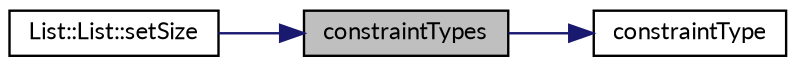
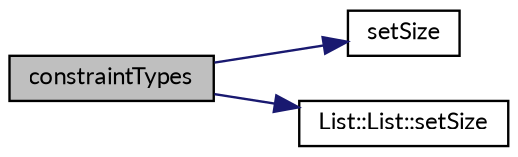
(249, 33) -> (244, 99)
(690, 33) -> (404, 33)
